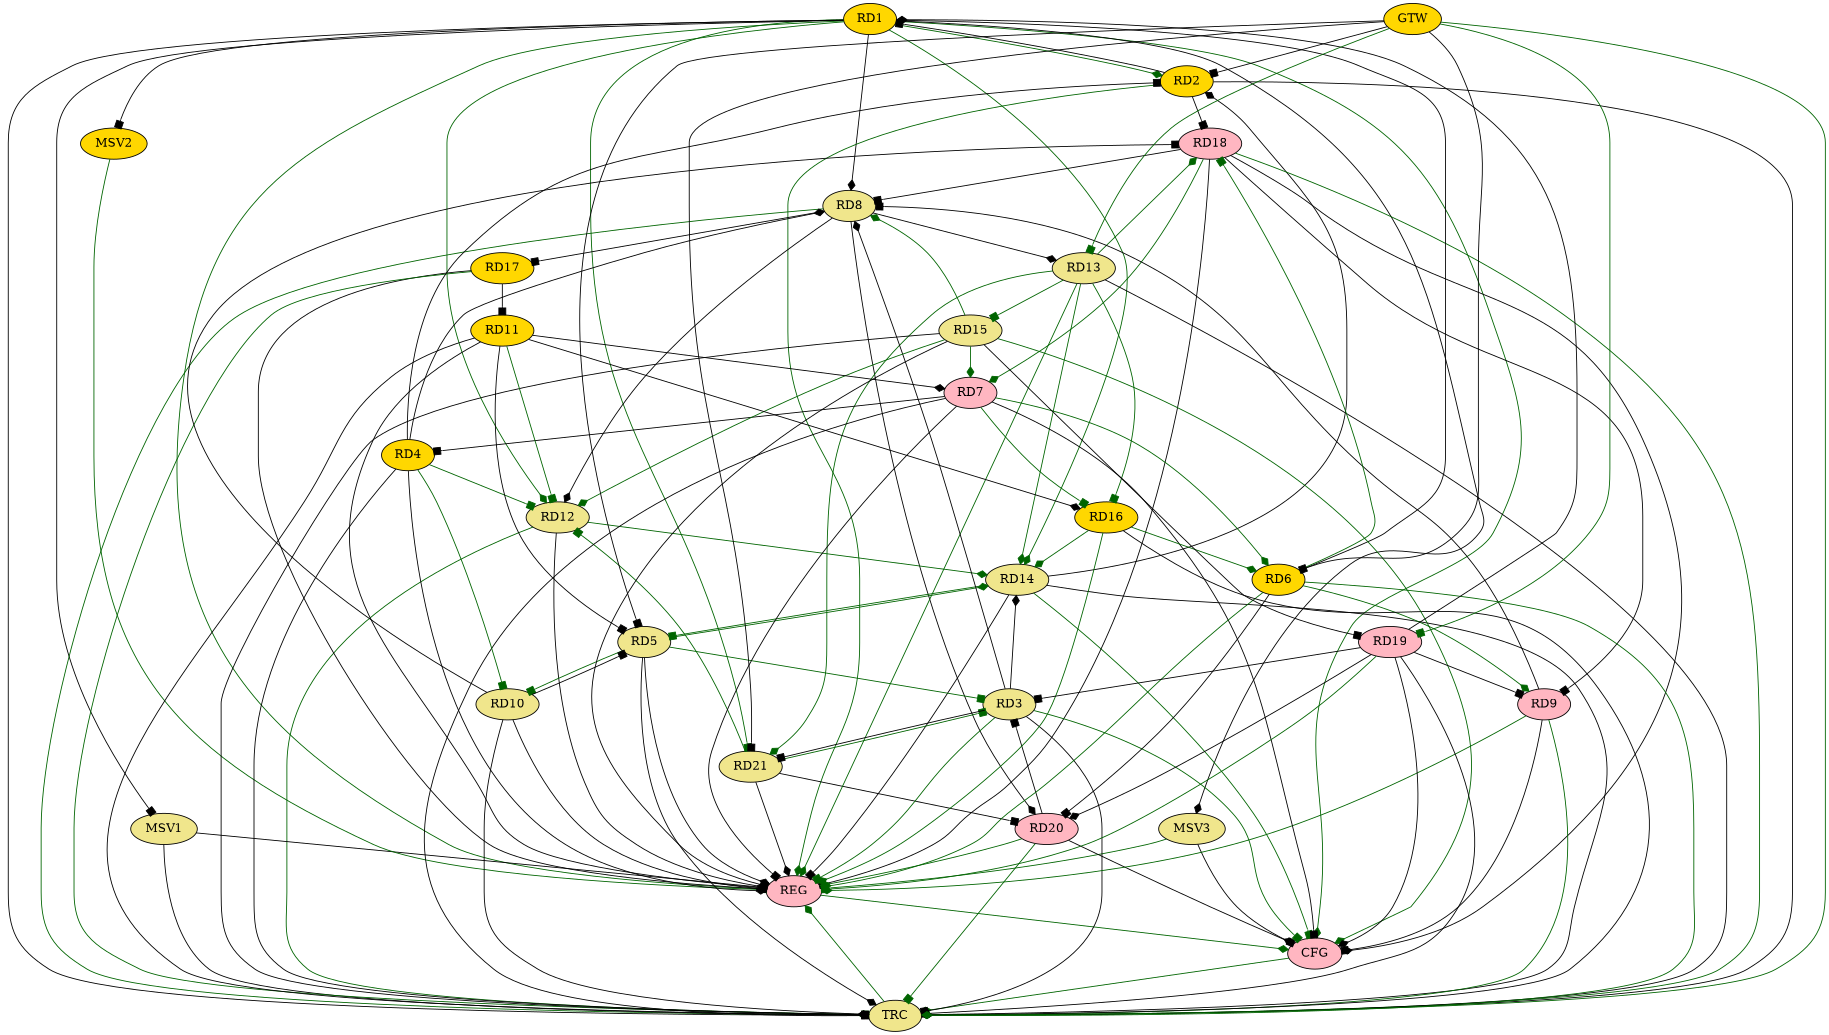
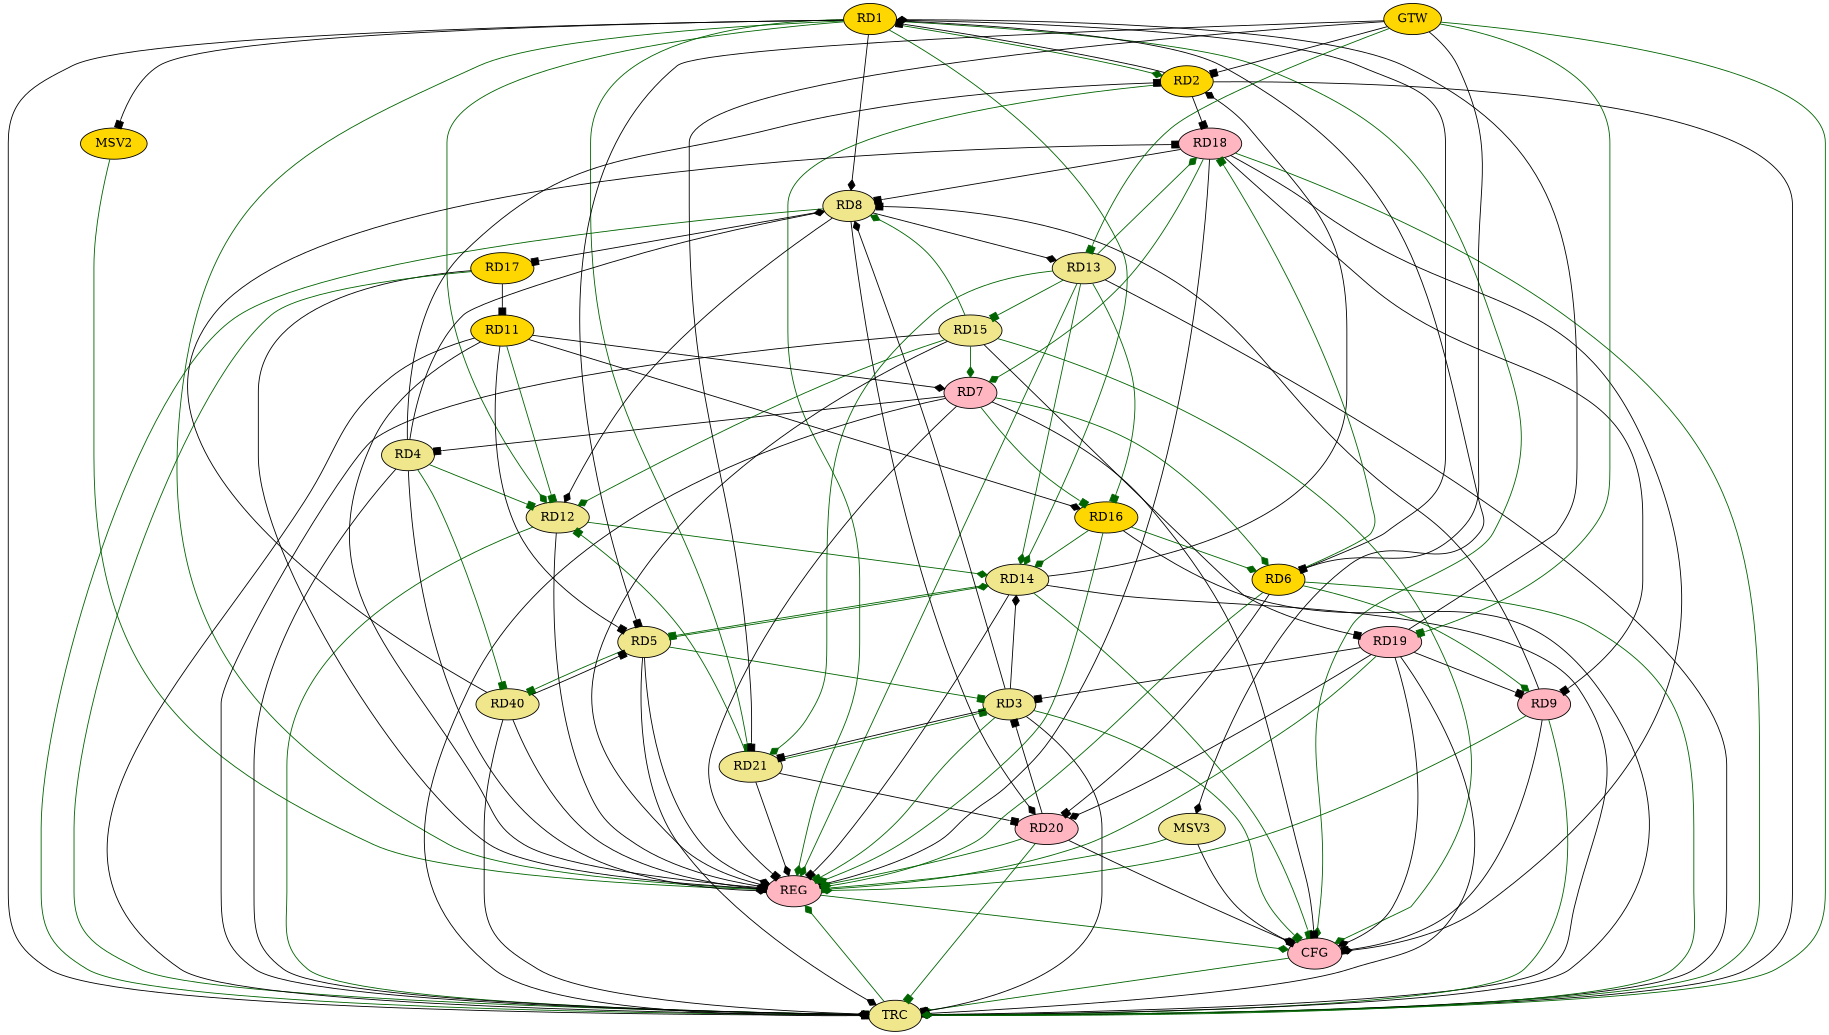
(408, 455) -> (408, 455)
(508, 704) -> (508, 704)
(164, 829) -> none
